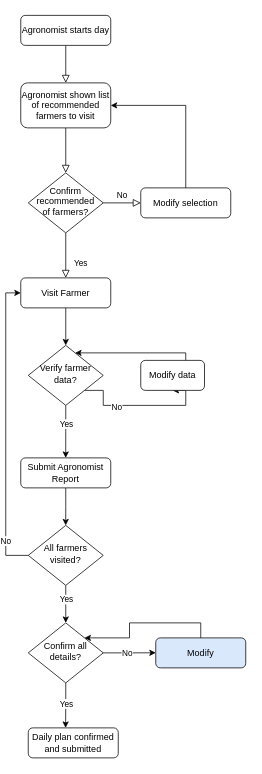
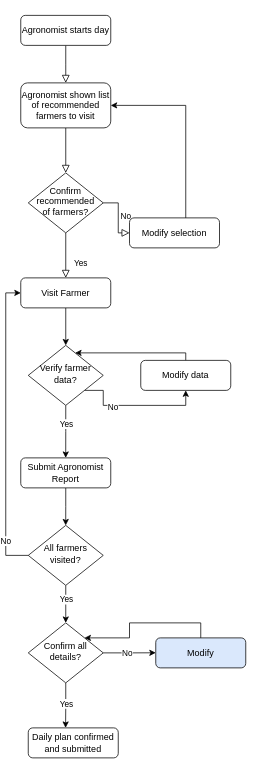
(186, 203) -> (174, 233)
(173, 375) -> (186, 375)
